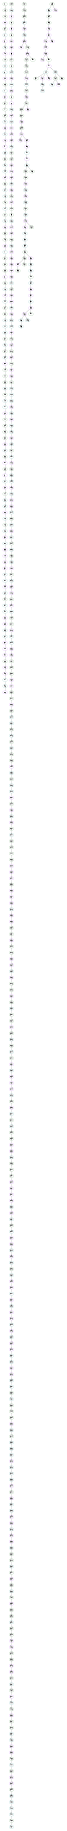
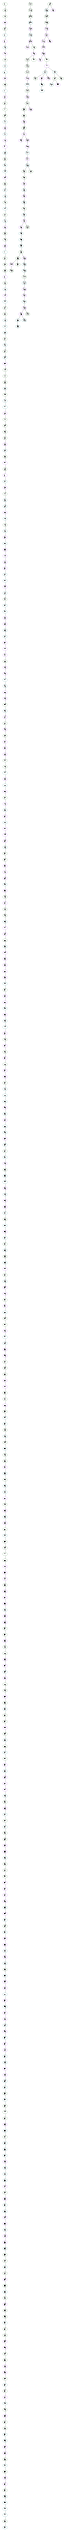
none -> (5, 699)
